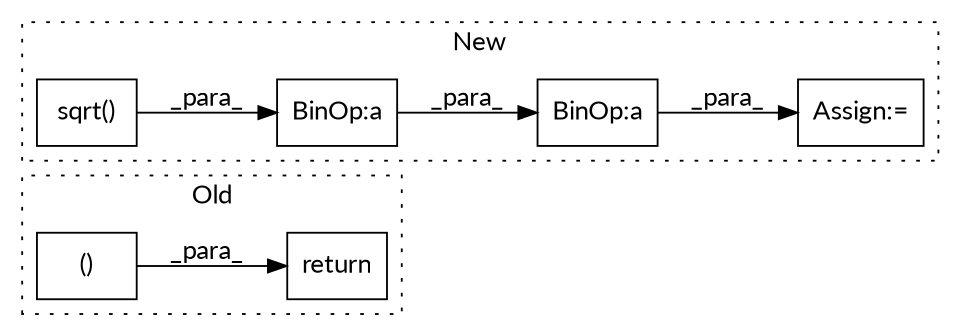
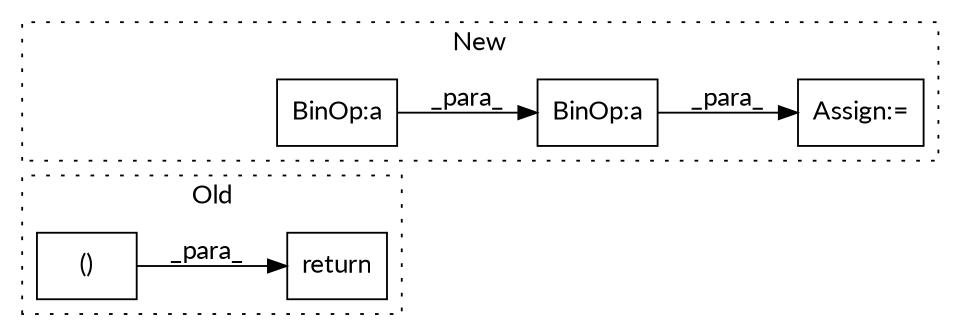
(87, 113) -> none
